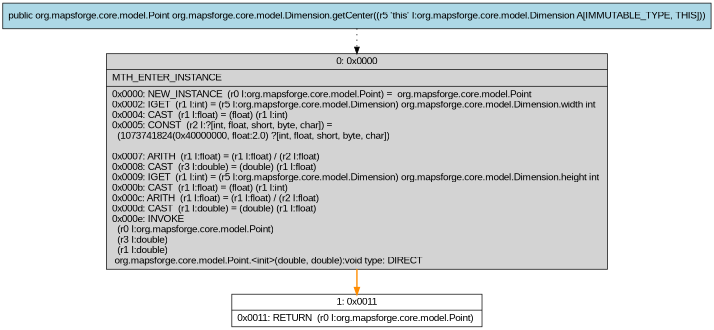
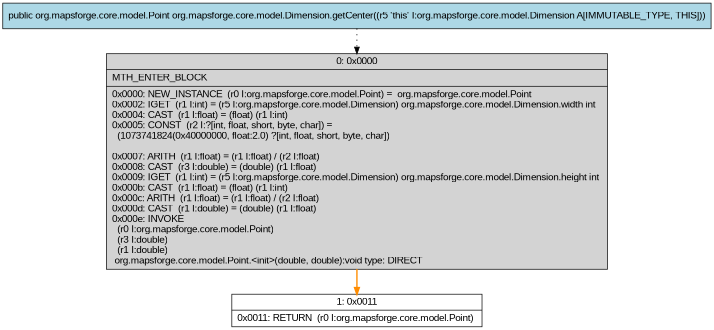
(167, 78) -> (160, 78)
